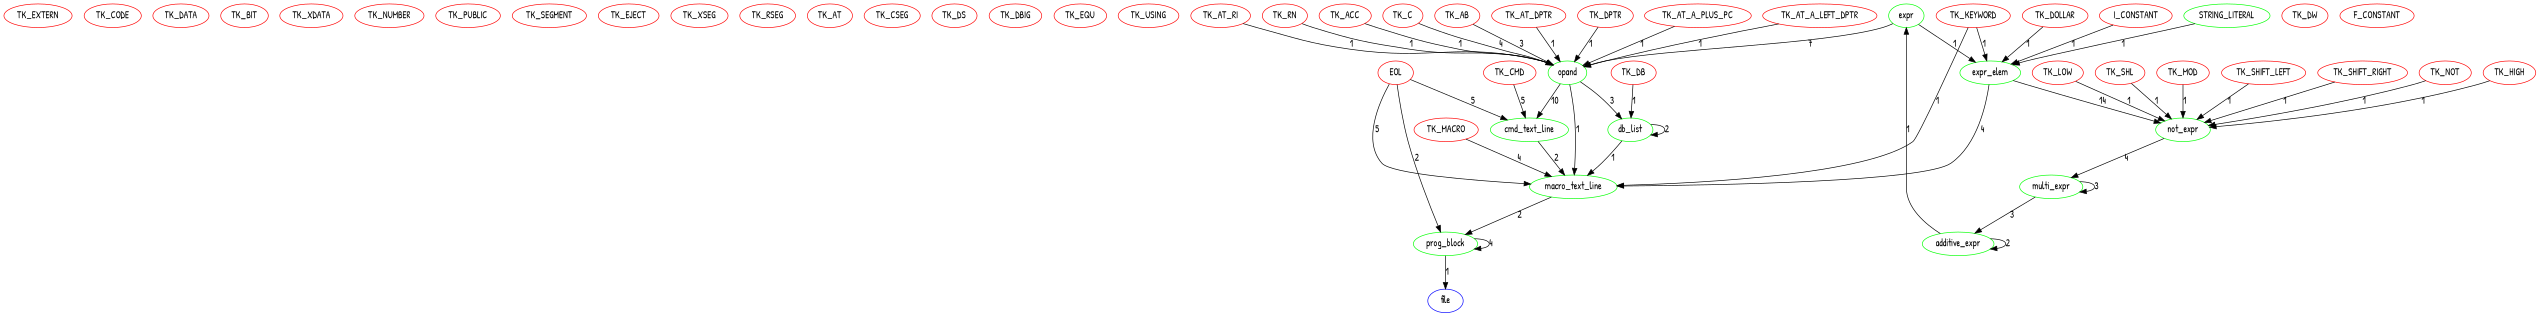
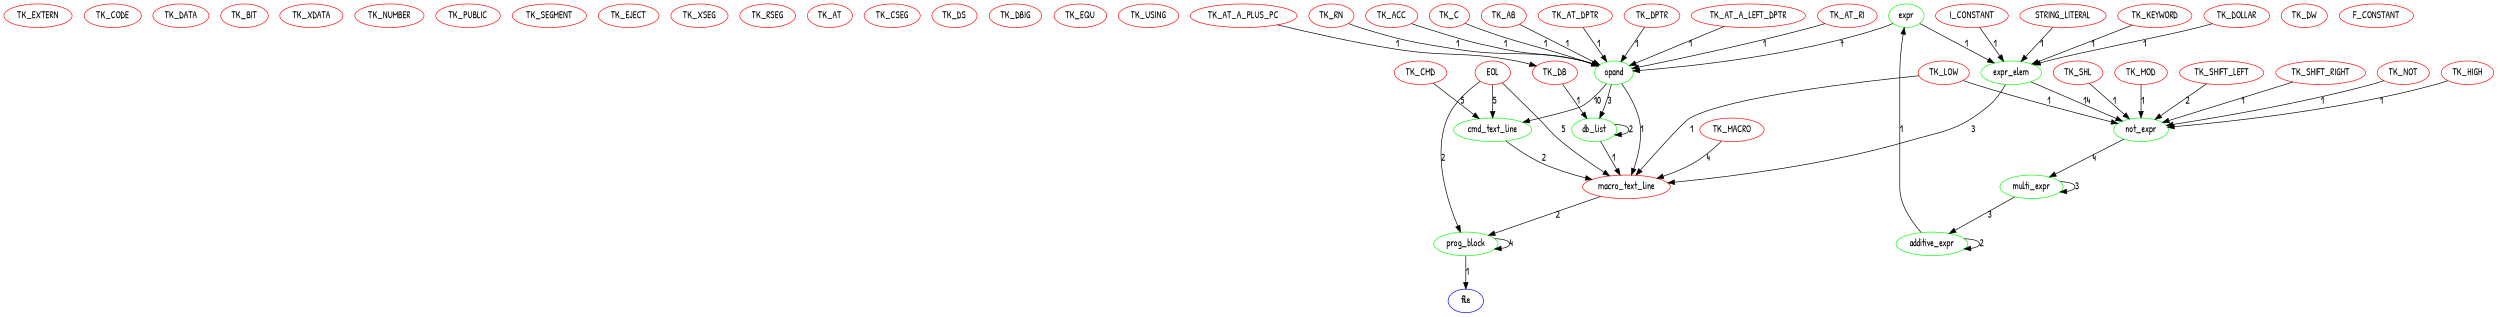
(2227, 16) -> (2063, 16)
(1501, 44) -> (1546, 44)
(1522, 44) -> (1567, 44)
(1632, 45) -> (1403, 50)
(2230, 101) -> (2188, 101)
(1983, 130) -> (1974, 130)
(1833, 167) -> (1768, 96)
(1573, 187) -> (1626, 187)
